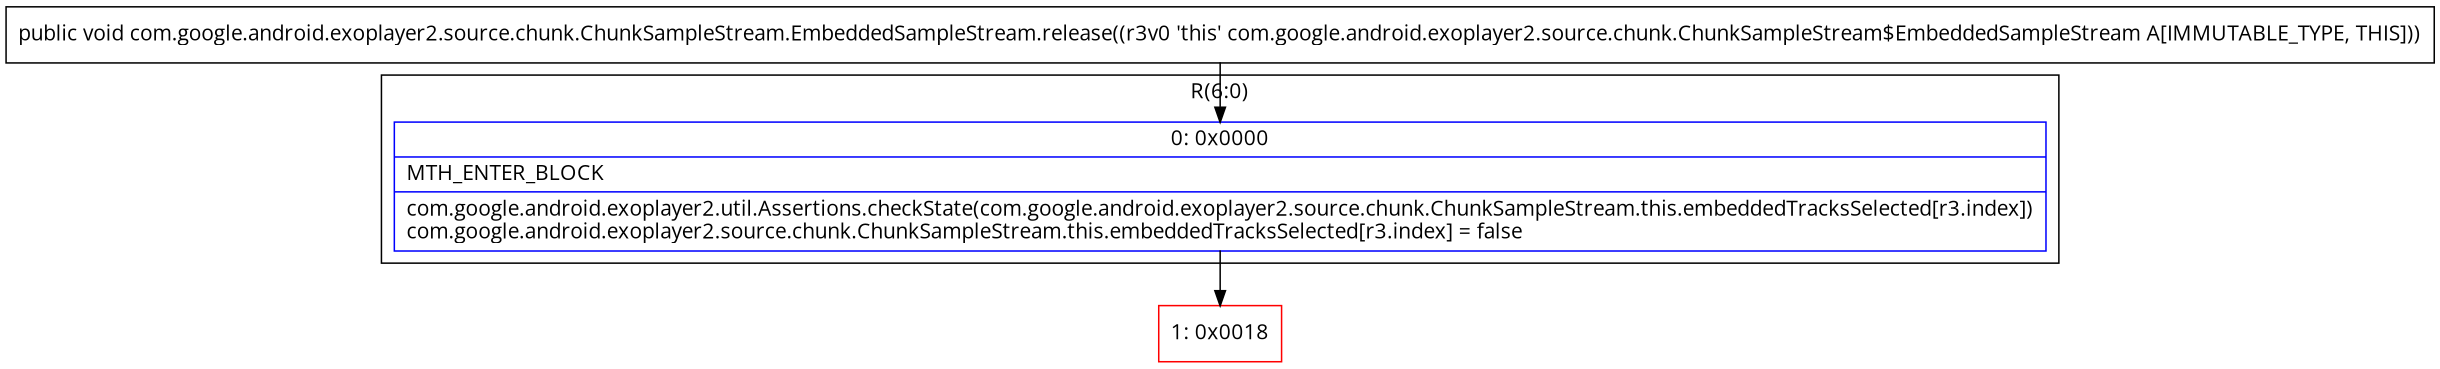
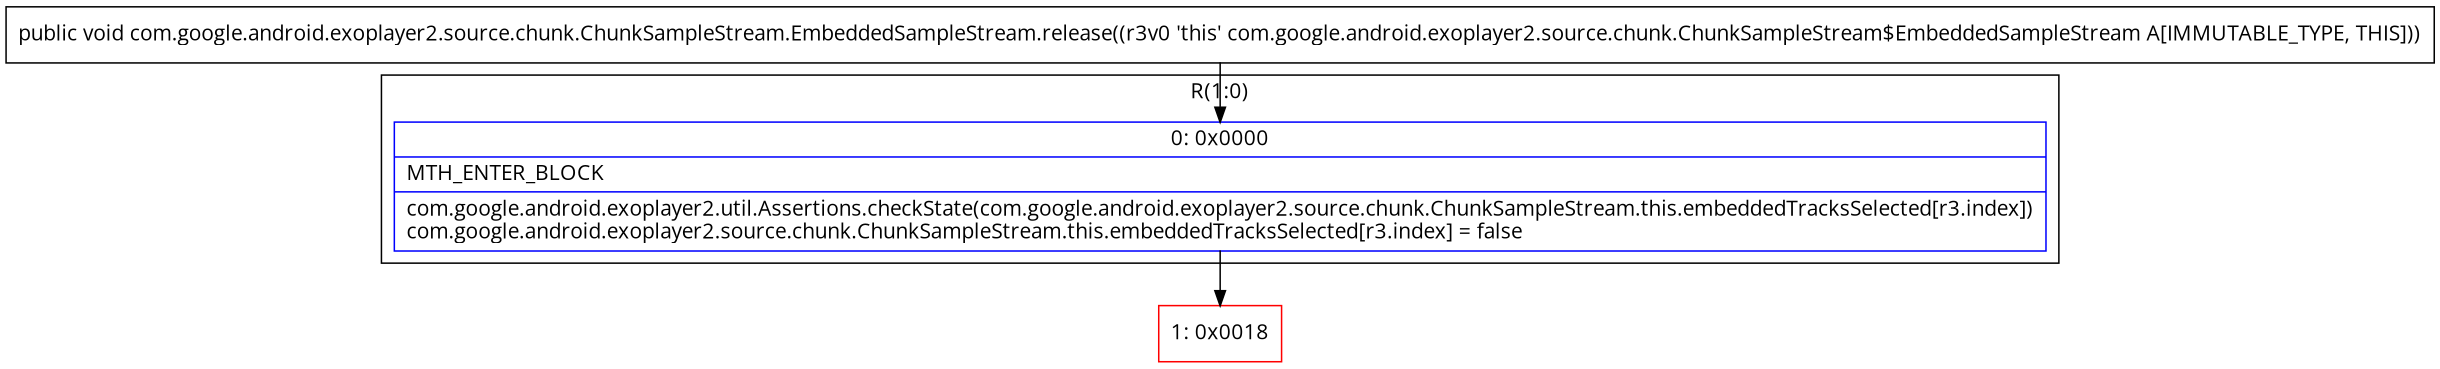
(1220, 93) -> (1220, 93)
